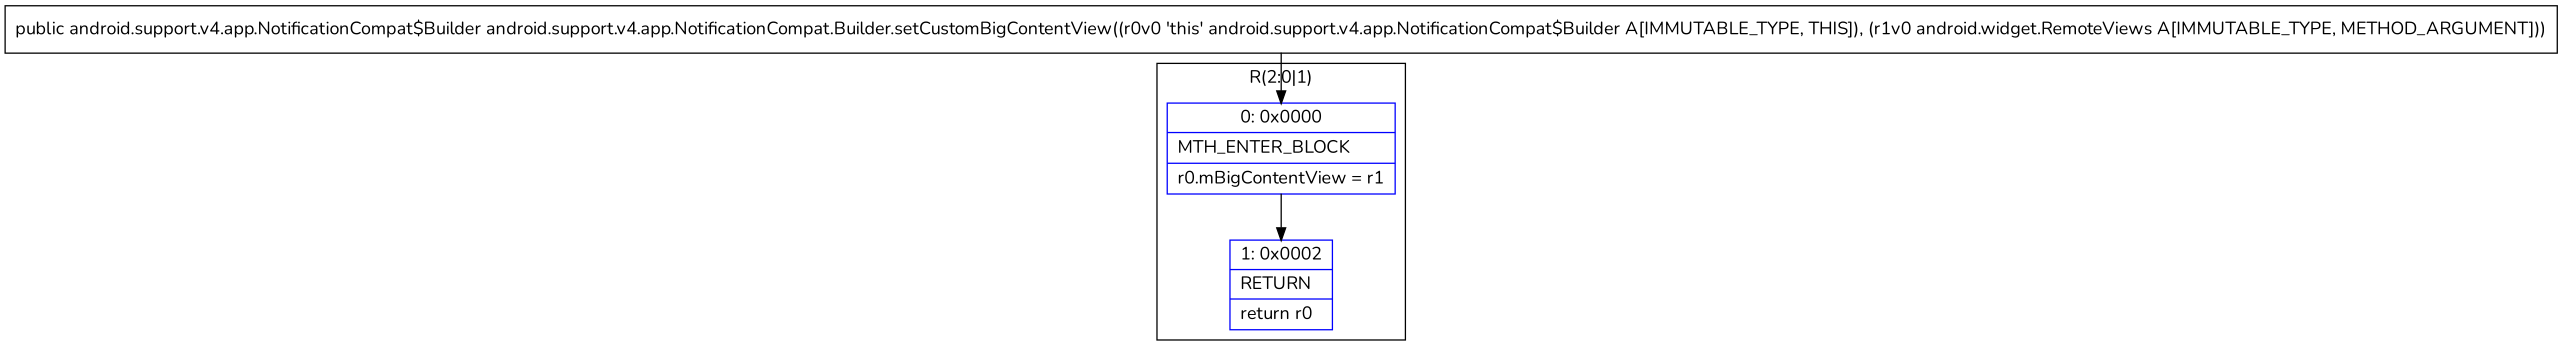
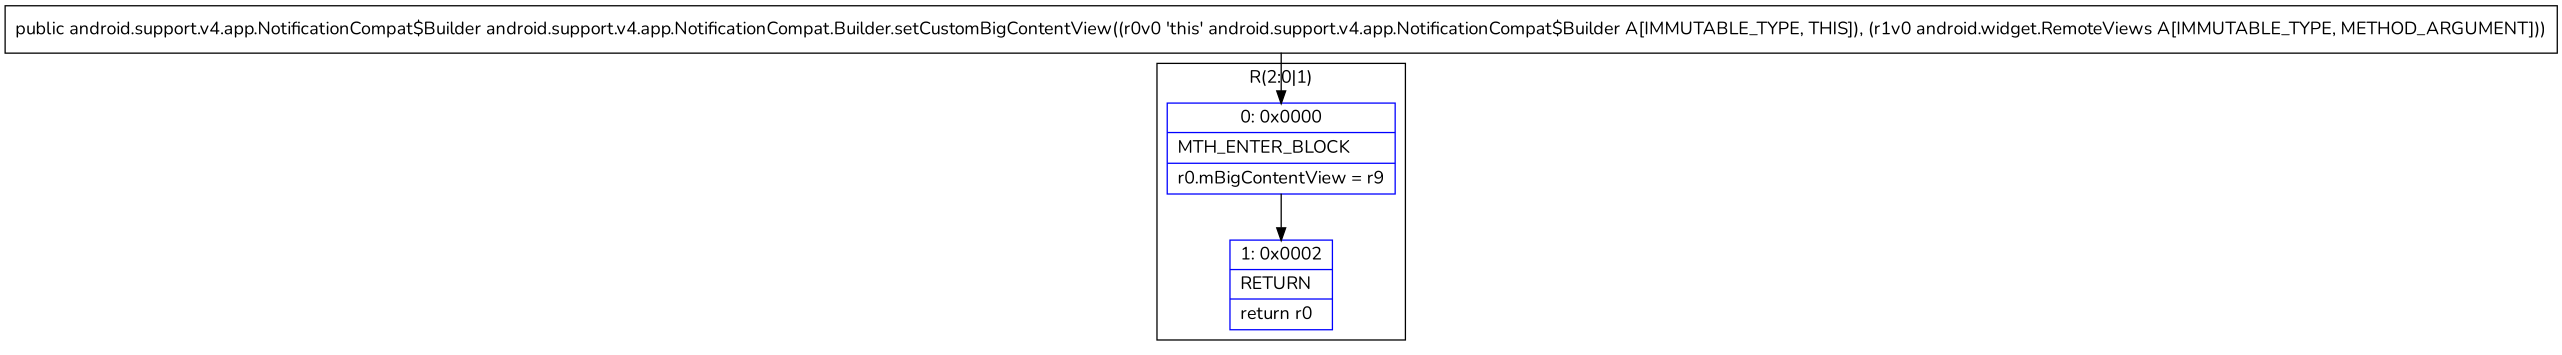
(1281, 178) -> (1281, 178)
